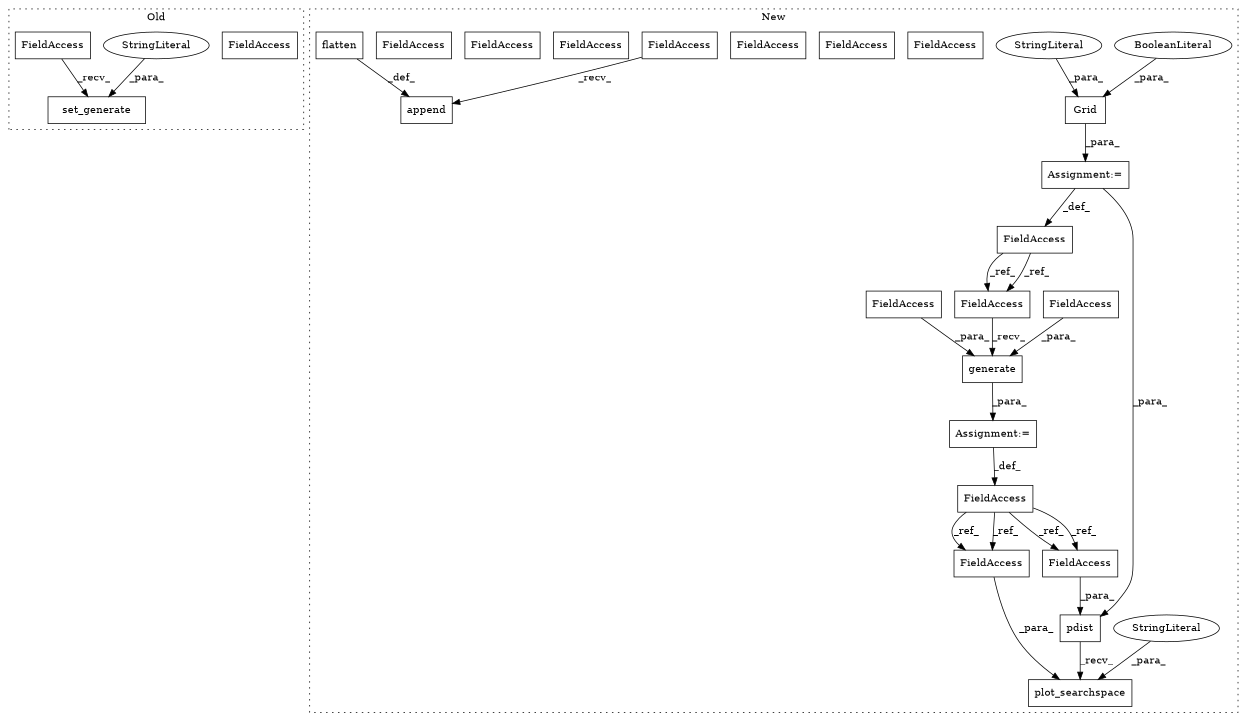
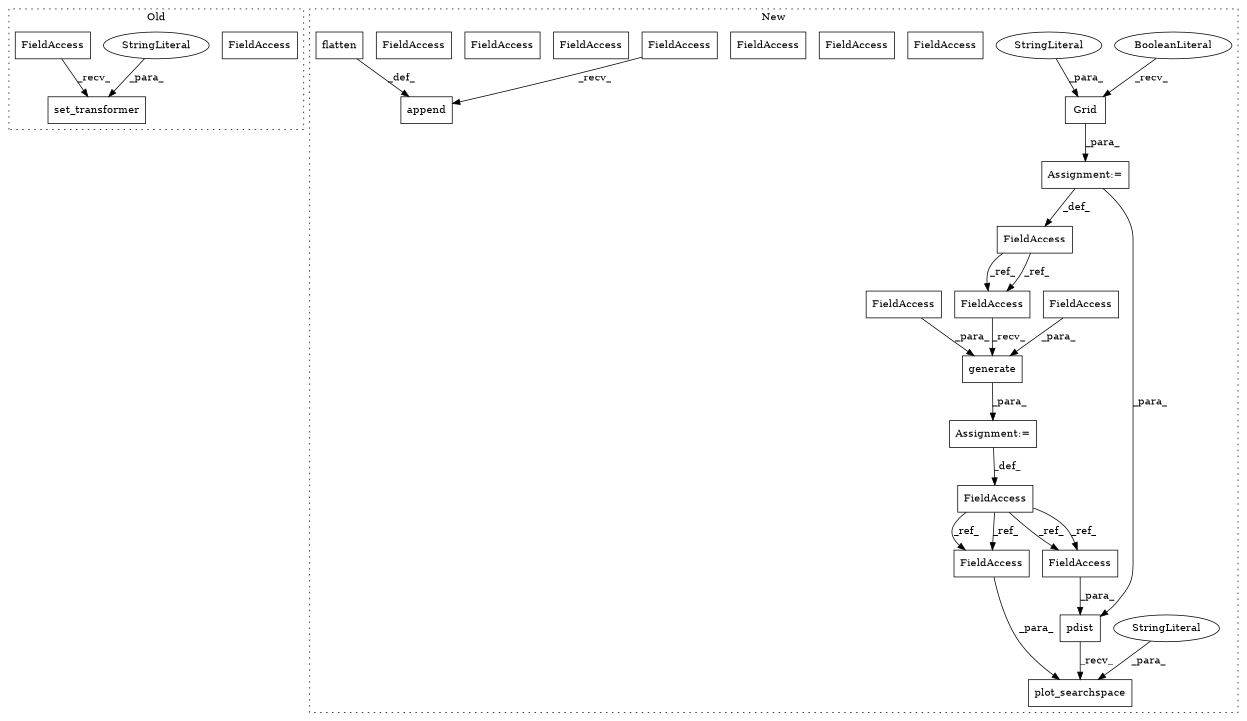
(1152, 78) -> (1152, 78)
(97, 110) -> (97, 110)
